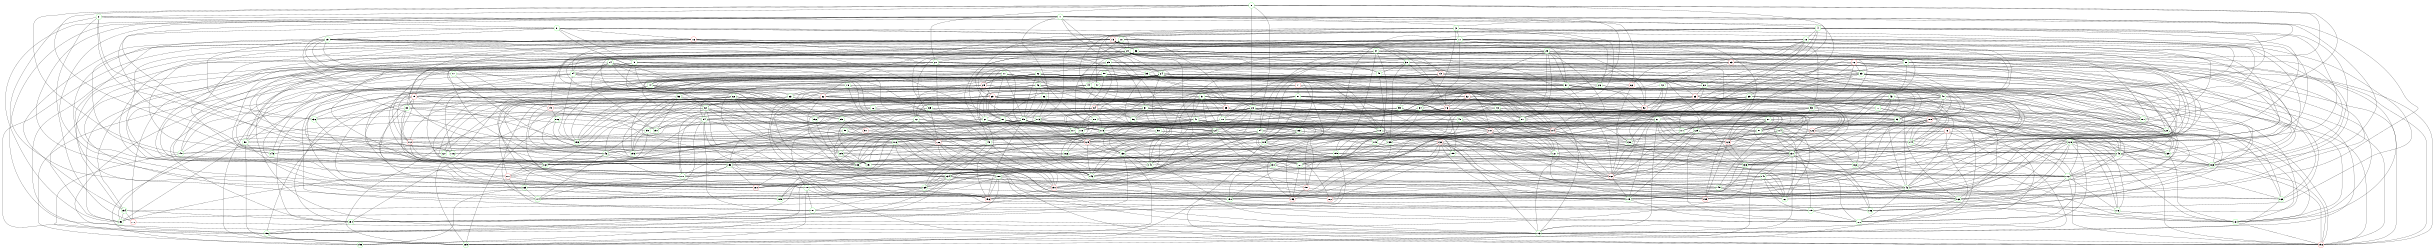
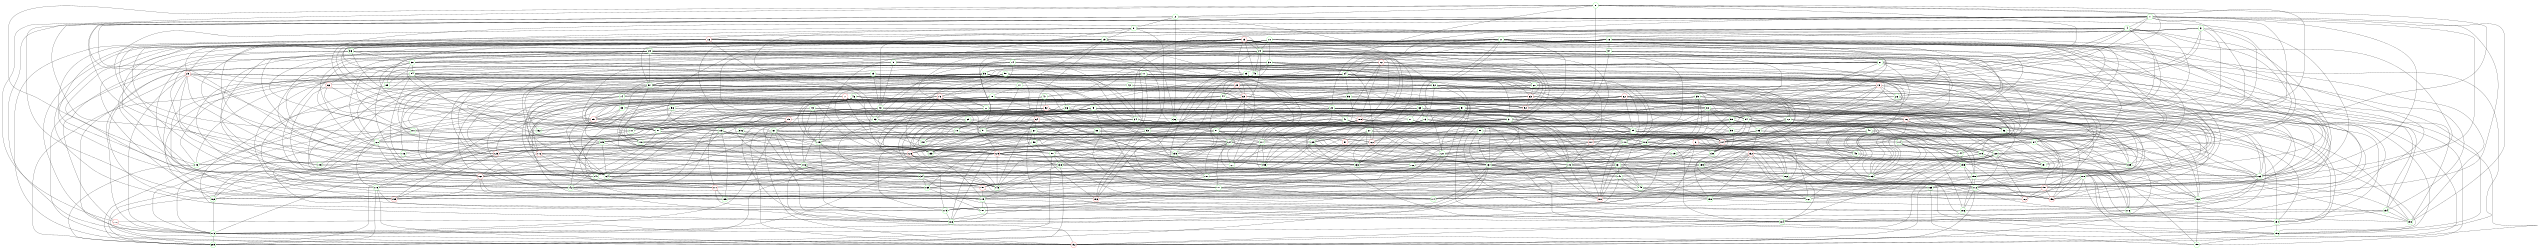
none -> (1230, 91)
(1248, 176) -> (174, 117)
